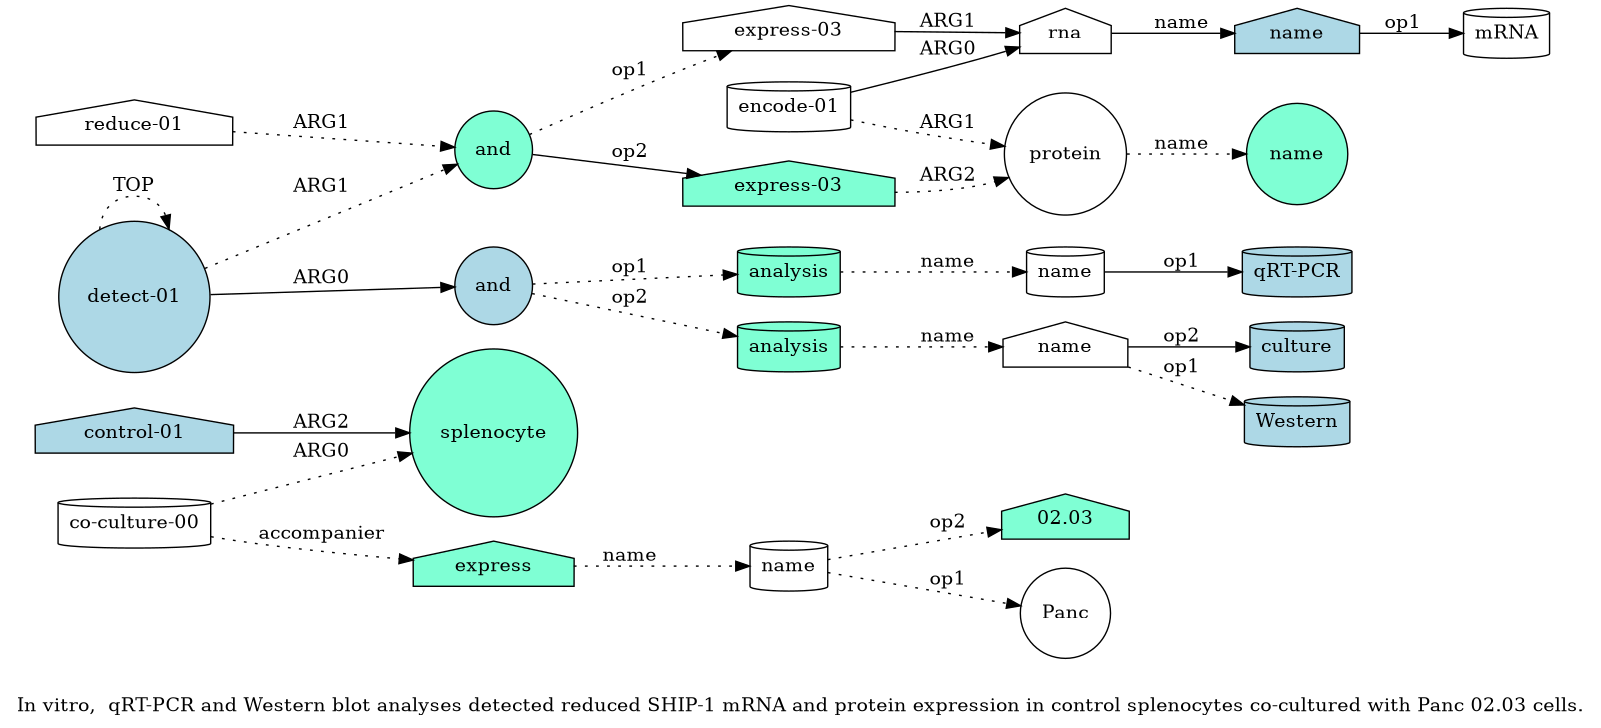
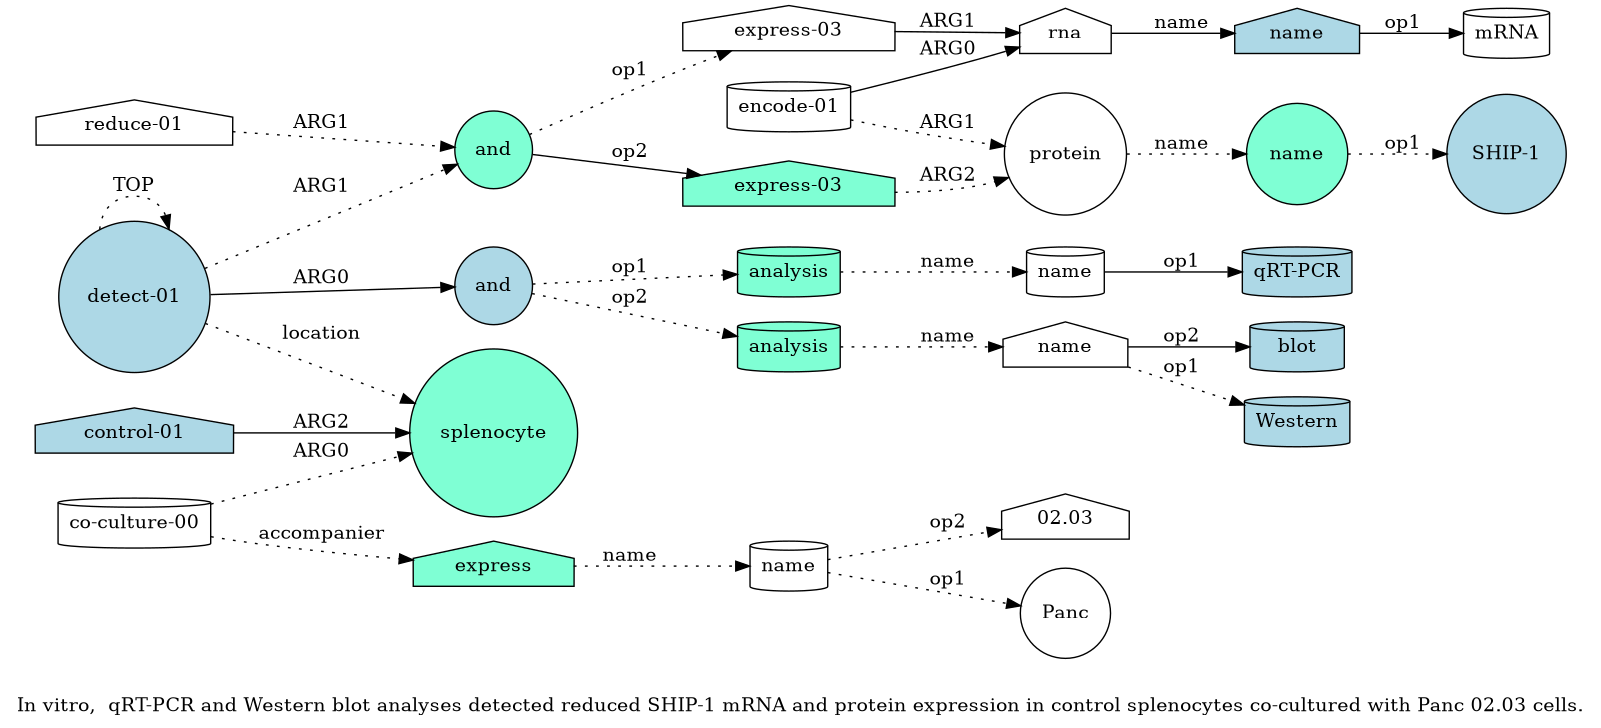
none -> (1507, 154)
(1297, 347) -> (1297, 347)
none -> (304, 361)
(1065, 519) -> (1065, 519)
